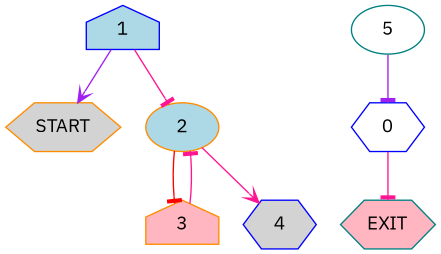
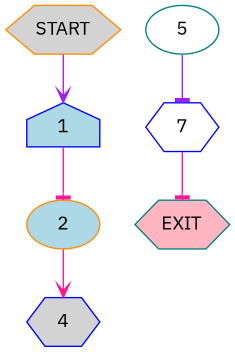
(98, 70) -> (63, 72)
(388, 127) -> (182, 127)
(182, 225) -> none
